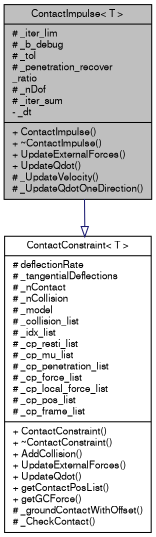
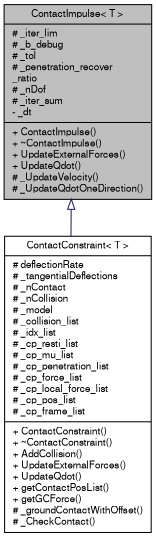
(85, 213) -> (71, 223)
